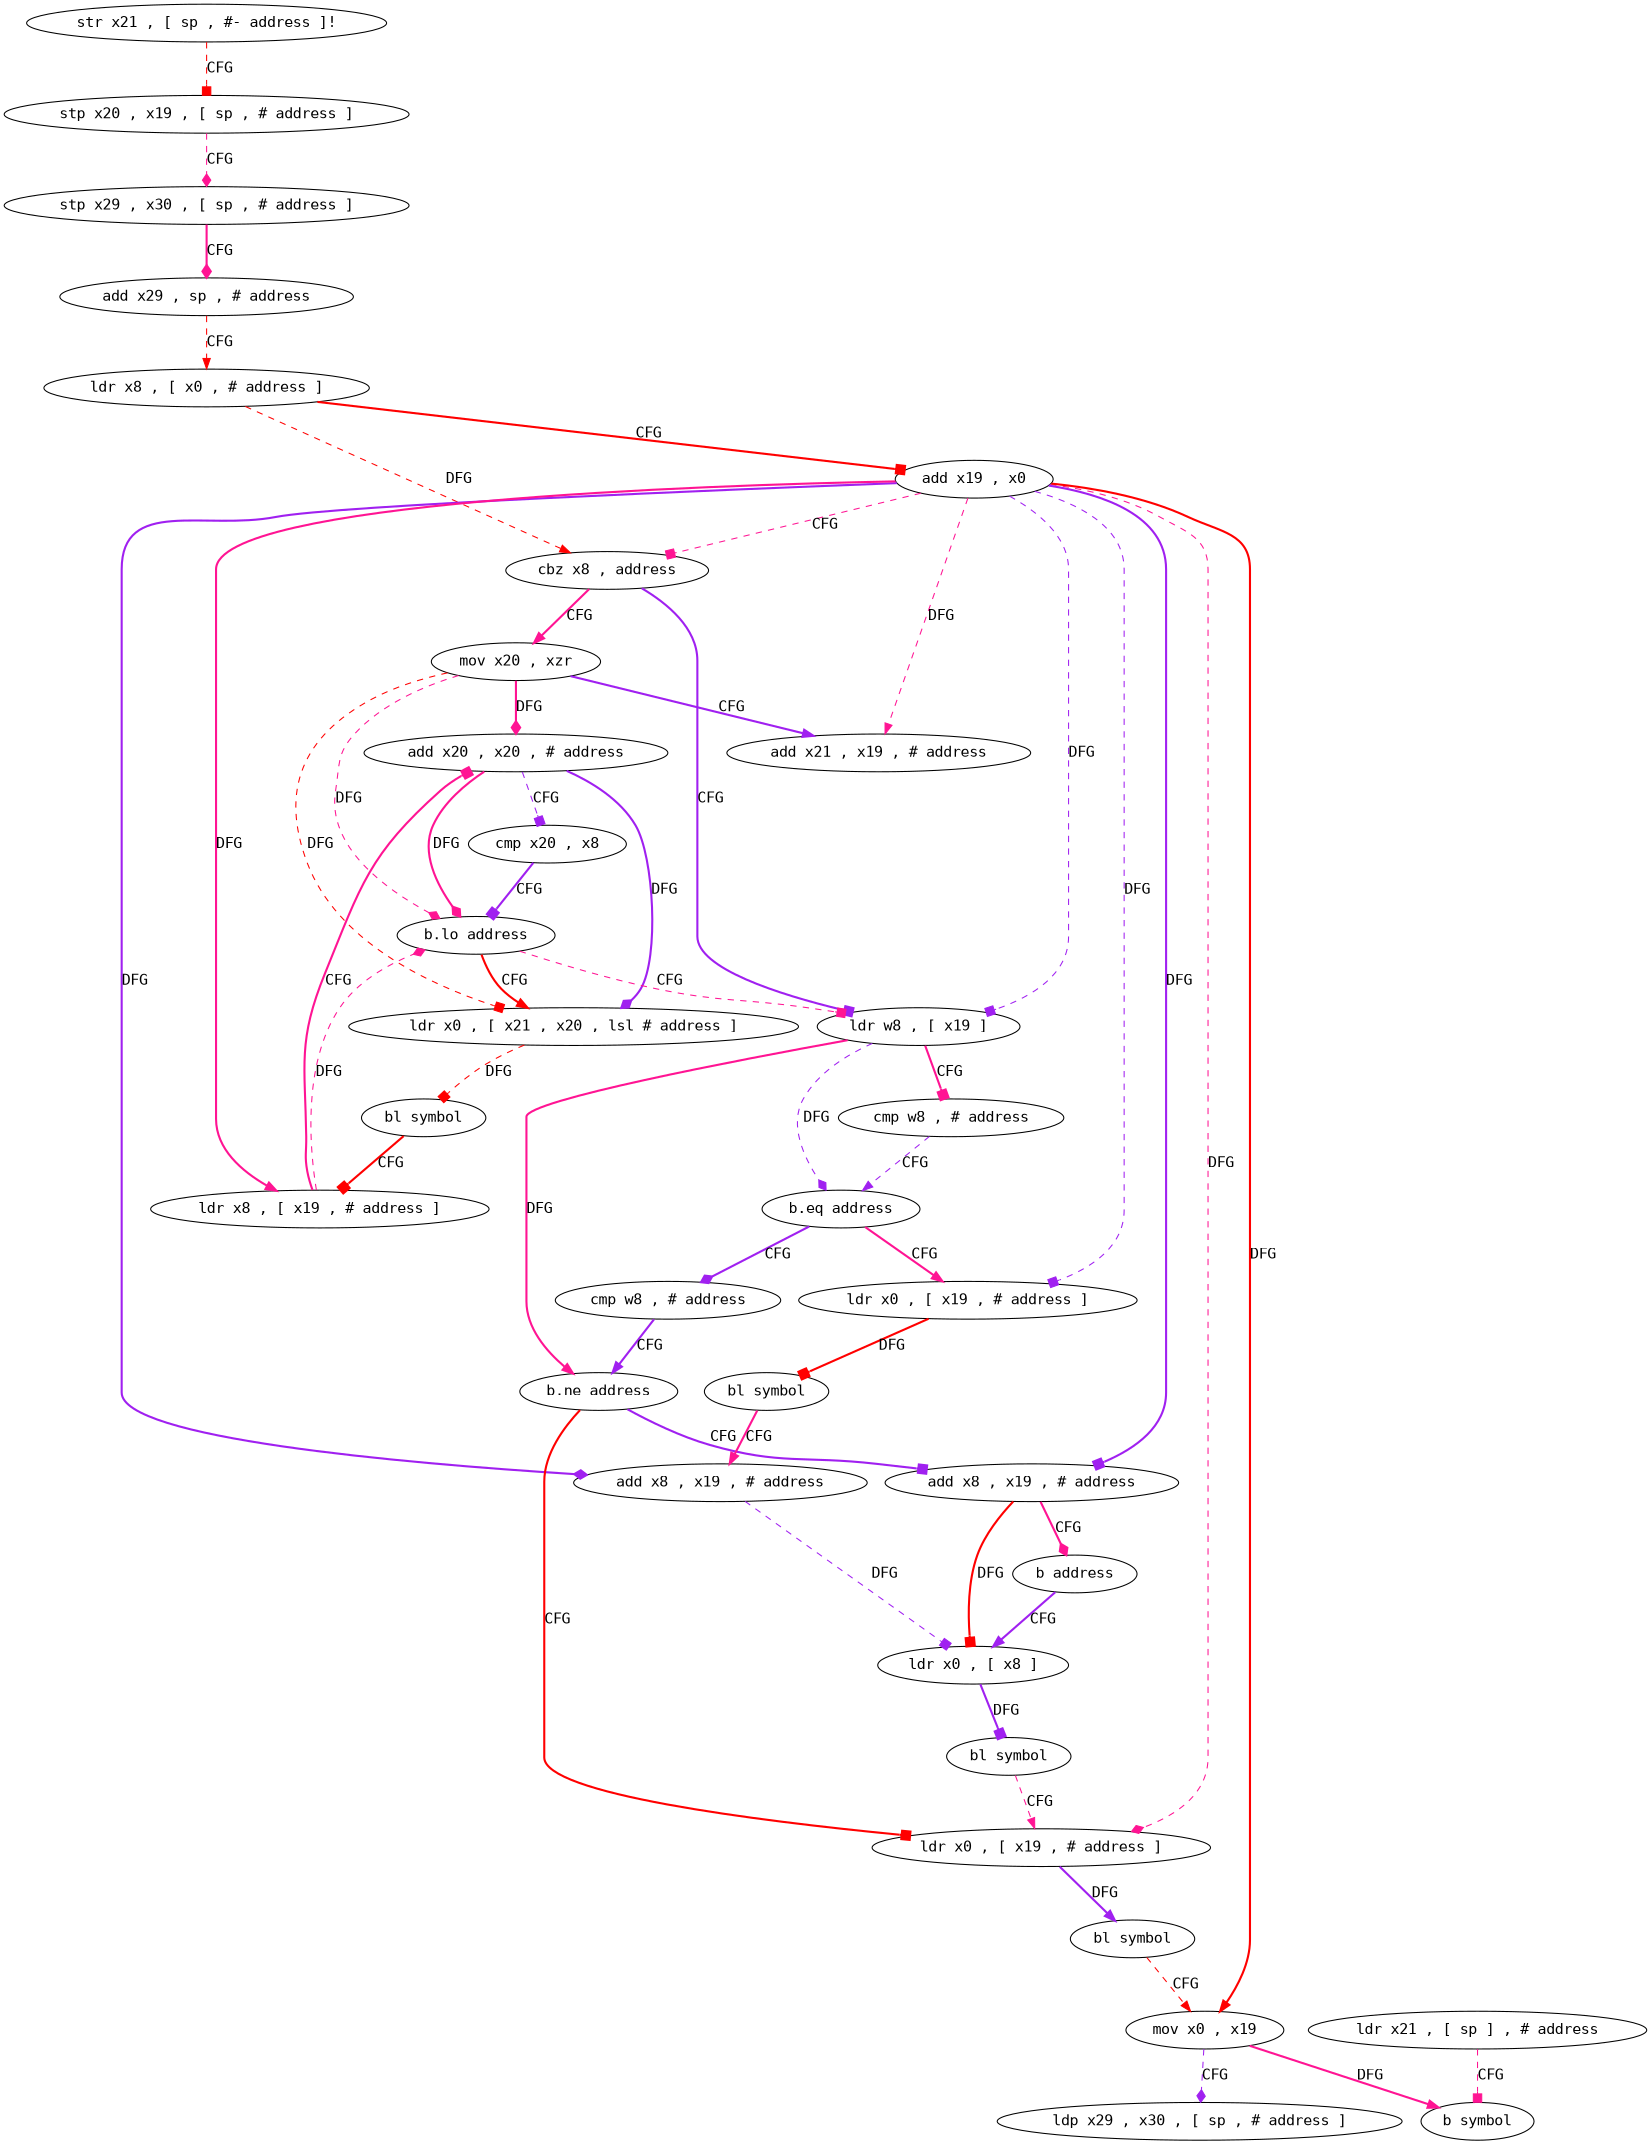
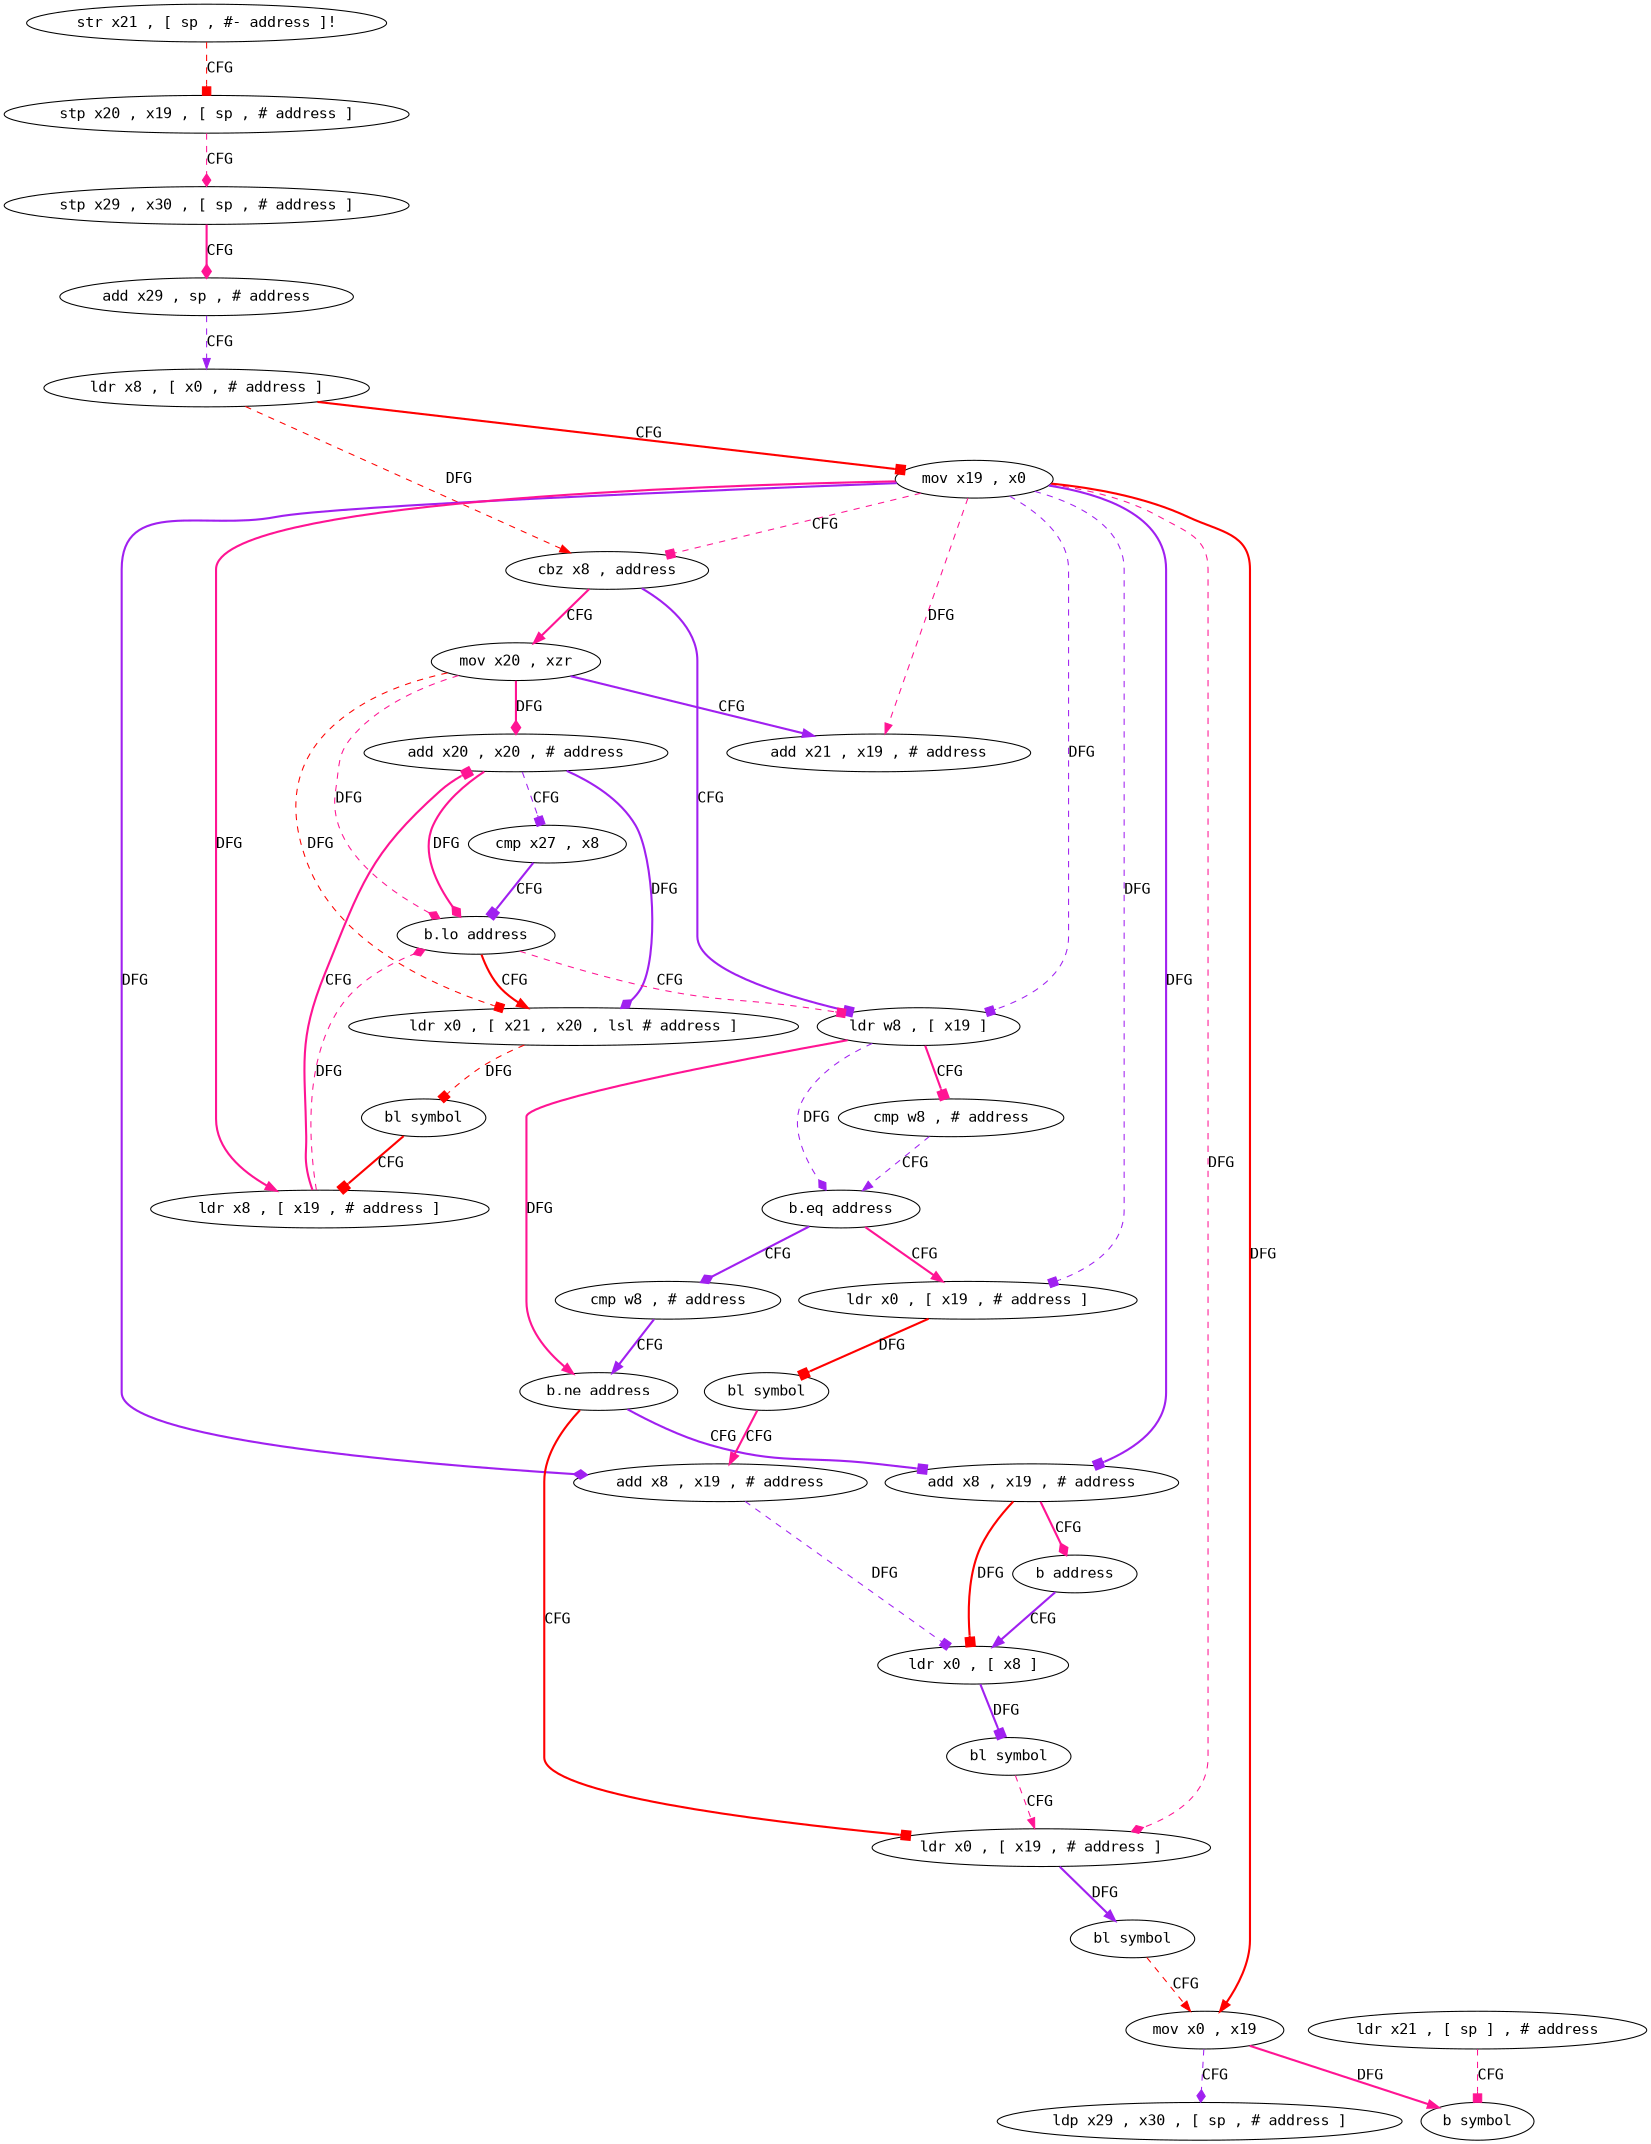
(207, 337) -> (207, 337)
(974, 479) -> (974, 479)
(547, 844) -> (547, 844)
